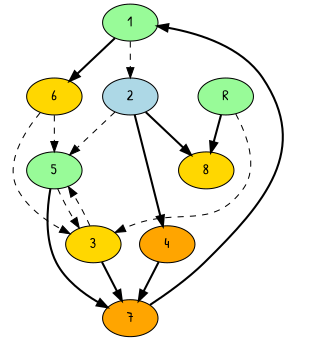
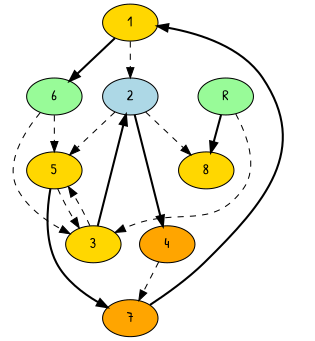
(130, 23) -> (130, 23)
(54, 96) -> (54, 96)
(164, 130) -> (164, 130)
(54, 170) -> (54, 170)
(109, 277) -> (111, 175)
(151, 277) -> (151, 277)
